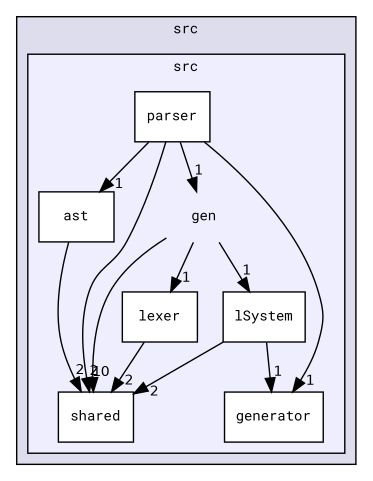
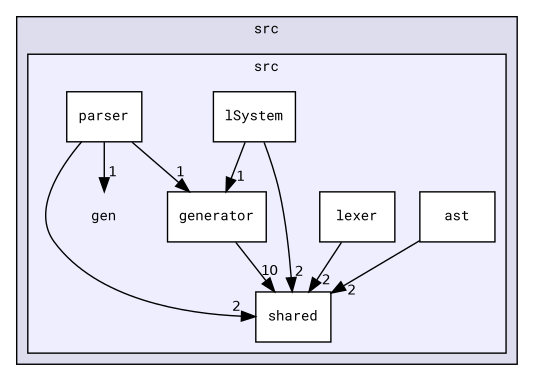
(129, 162) -> none
(185, 261) -> none
(231, 261) -> none
(108, 296) -> (251, 261)
